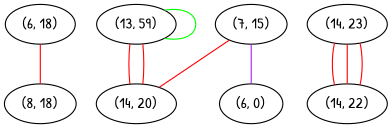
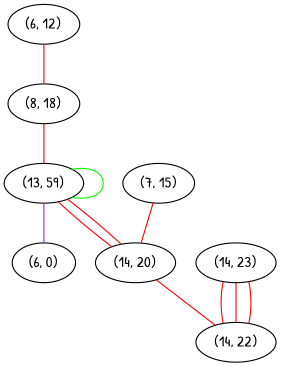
(40, 24) -> (44, 24)
(251, 64) -> (44, 223)
none -> (44, 144)
none -> (186, 303)
